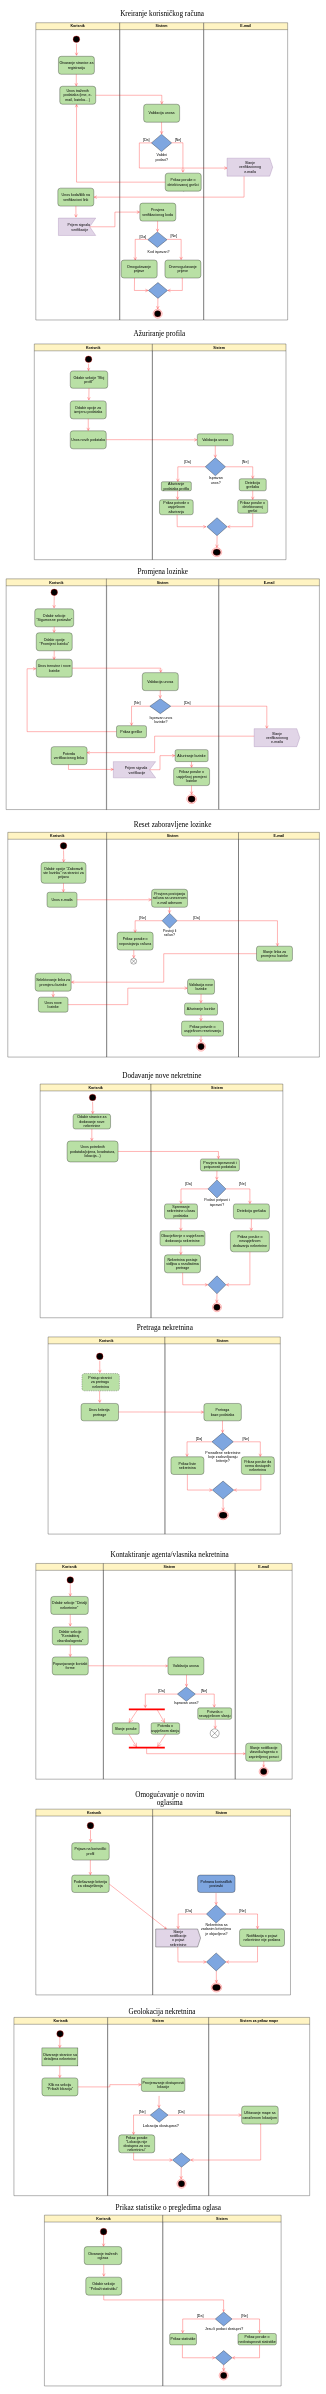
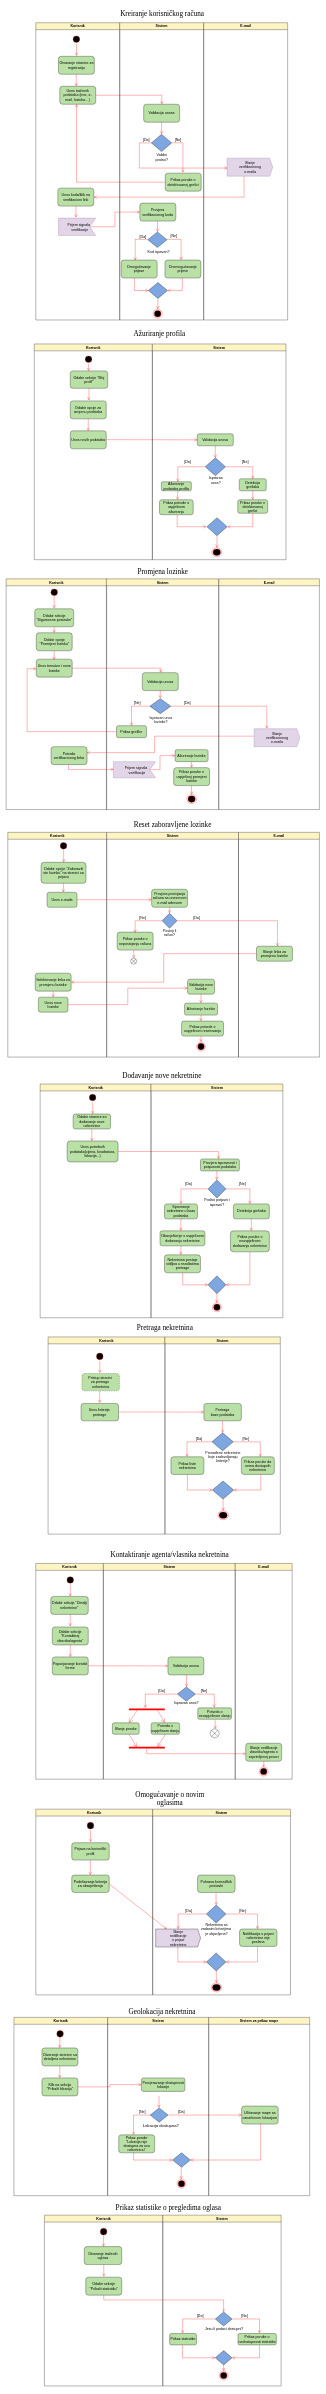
(217, 1884) -> (217, 1884)
(262, 1938) -> (259, 1938)
(60, 2058) -> (60, 2058)
